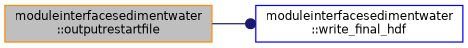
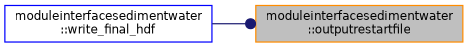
(229, 24) -> (229, 24)
